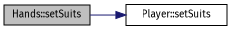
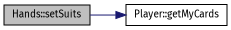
(176, 15) -> (176, 15)
